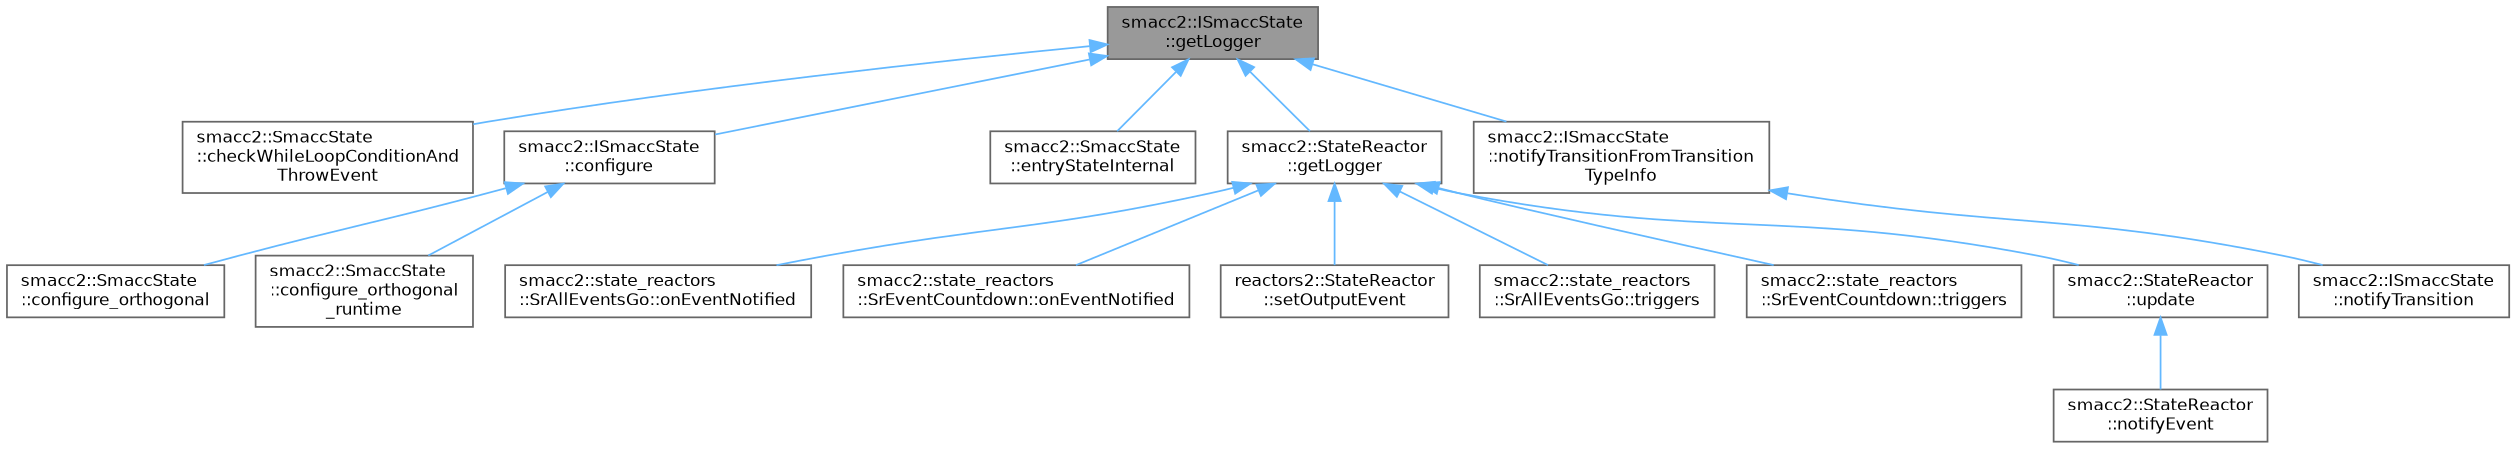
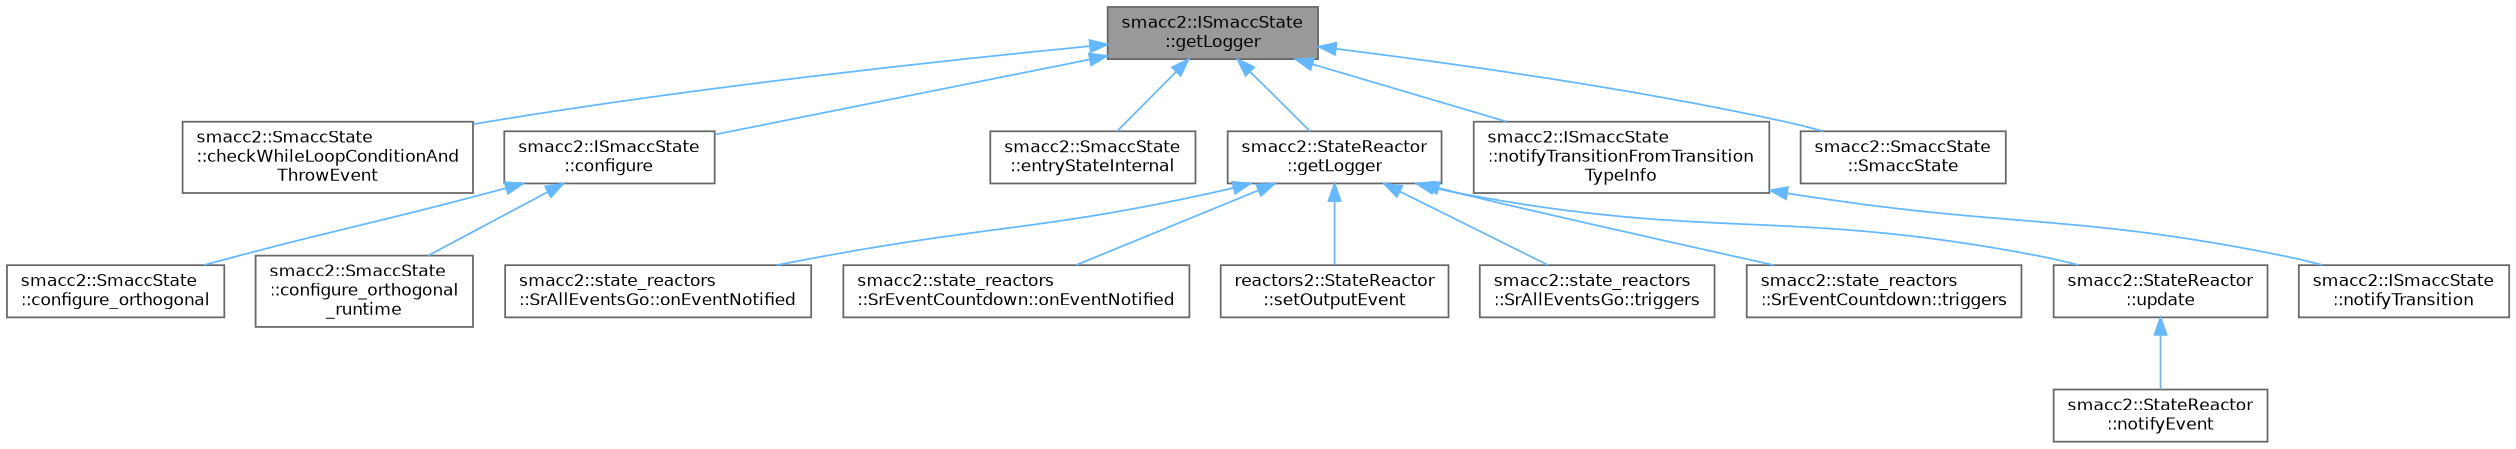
none -> (1903, 157)
